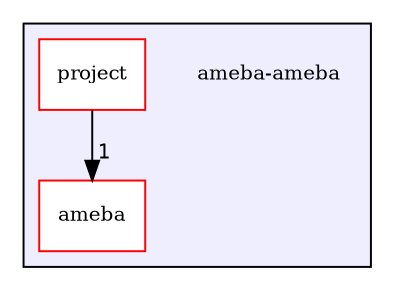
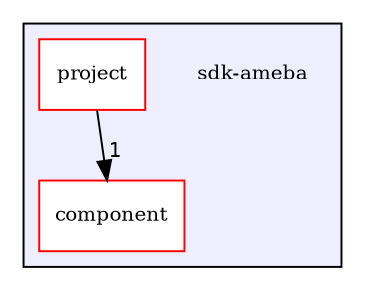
(269, 75) -> (253, 75)
(92, 216) -> (112, 216)
